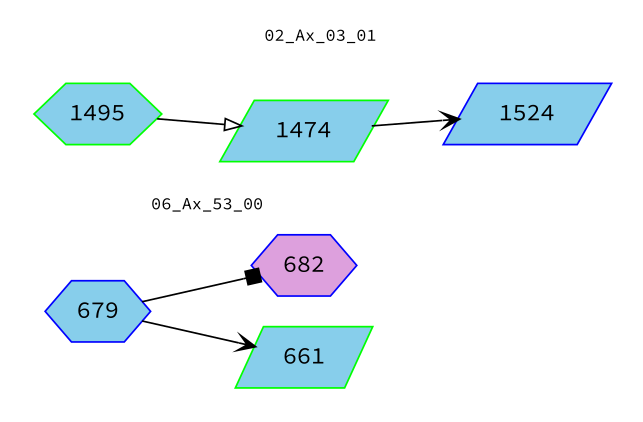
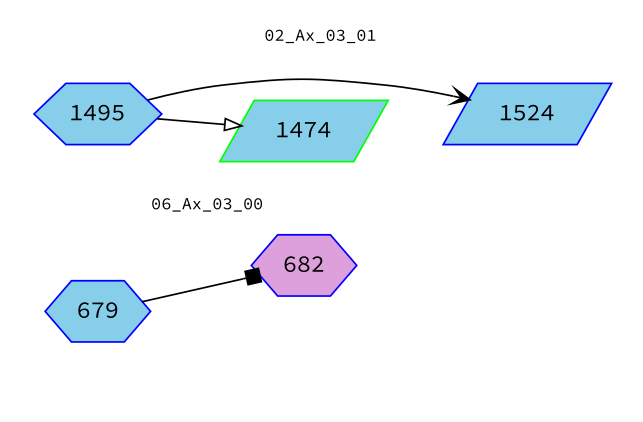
(98, 114) -> (98, 114)
(407, 123) -> (300, 79)
(208, 205) -> (208, 205)
(304, 357) -> none
